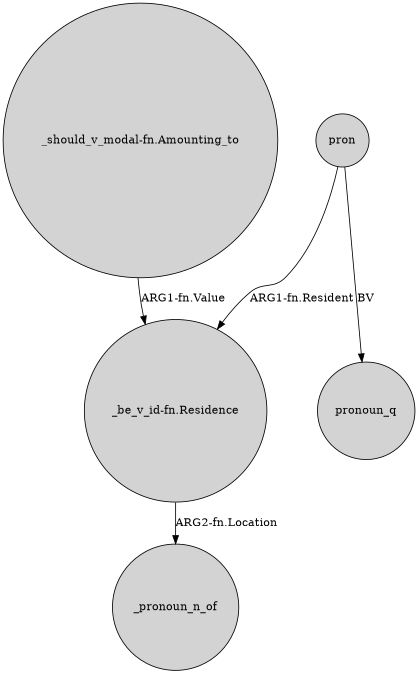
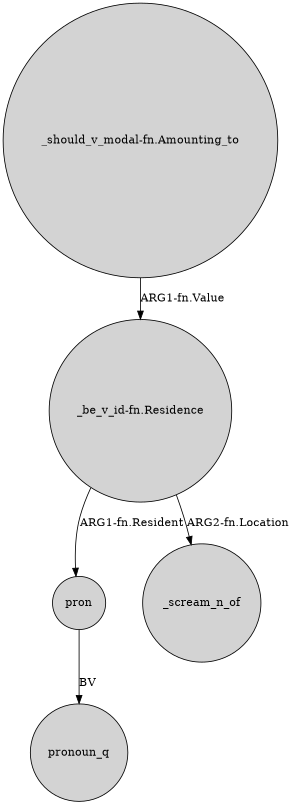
(299, 260) -> (78, 527)
(176, 607) -> (202, 603)
